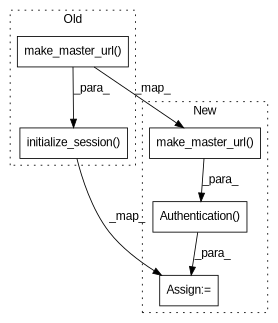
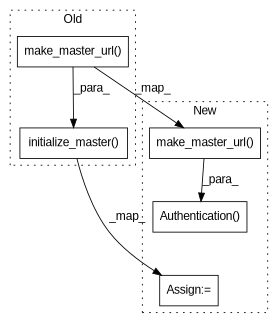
(74, 143) -> (74, 143)
(195, 249) -> none
